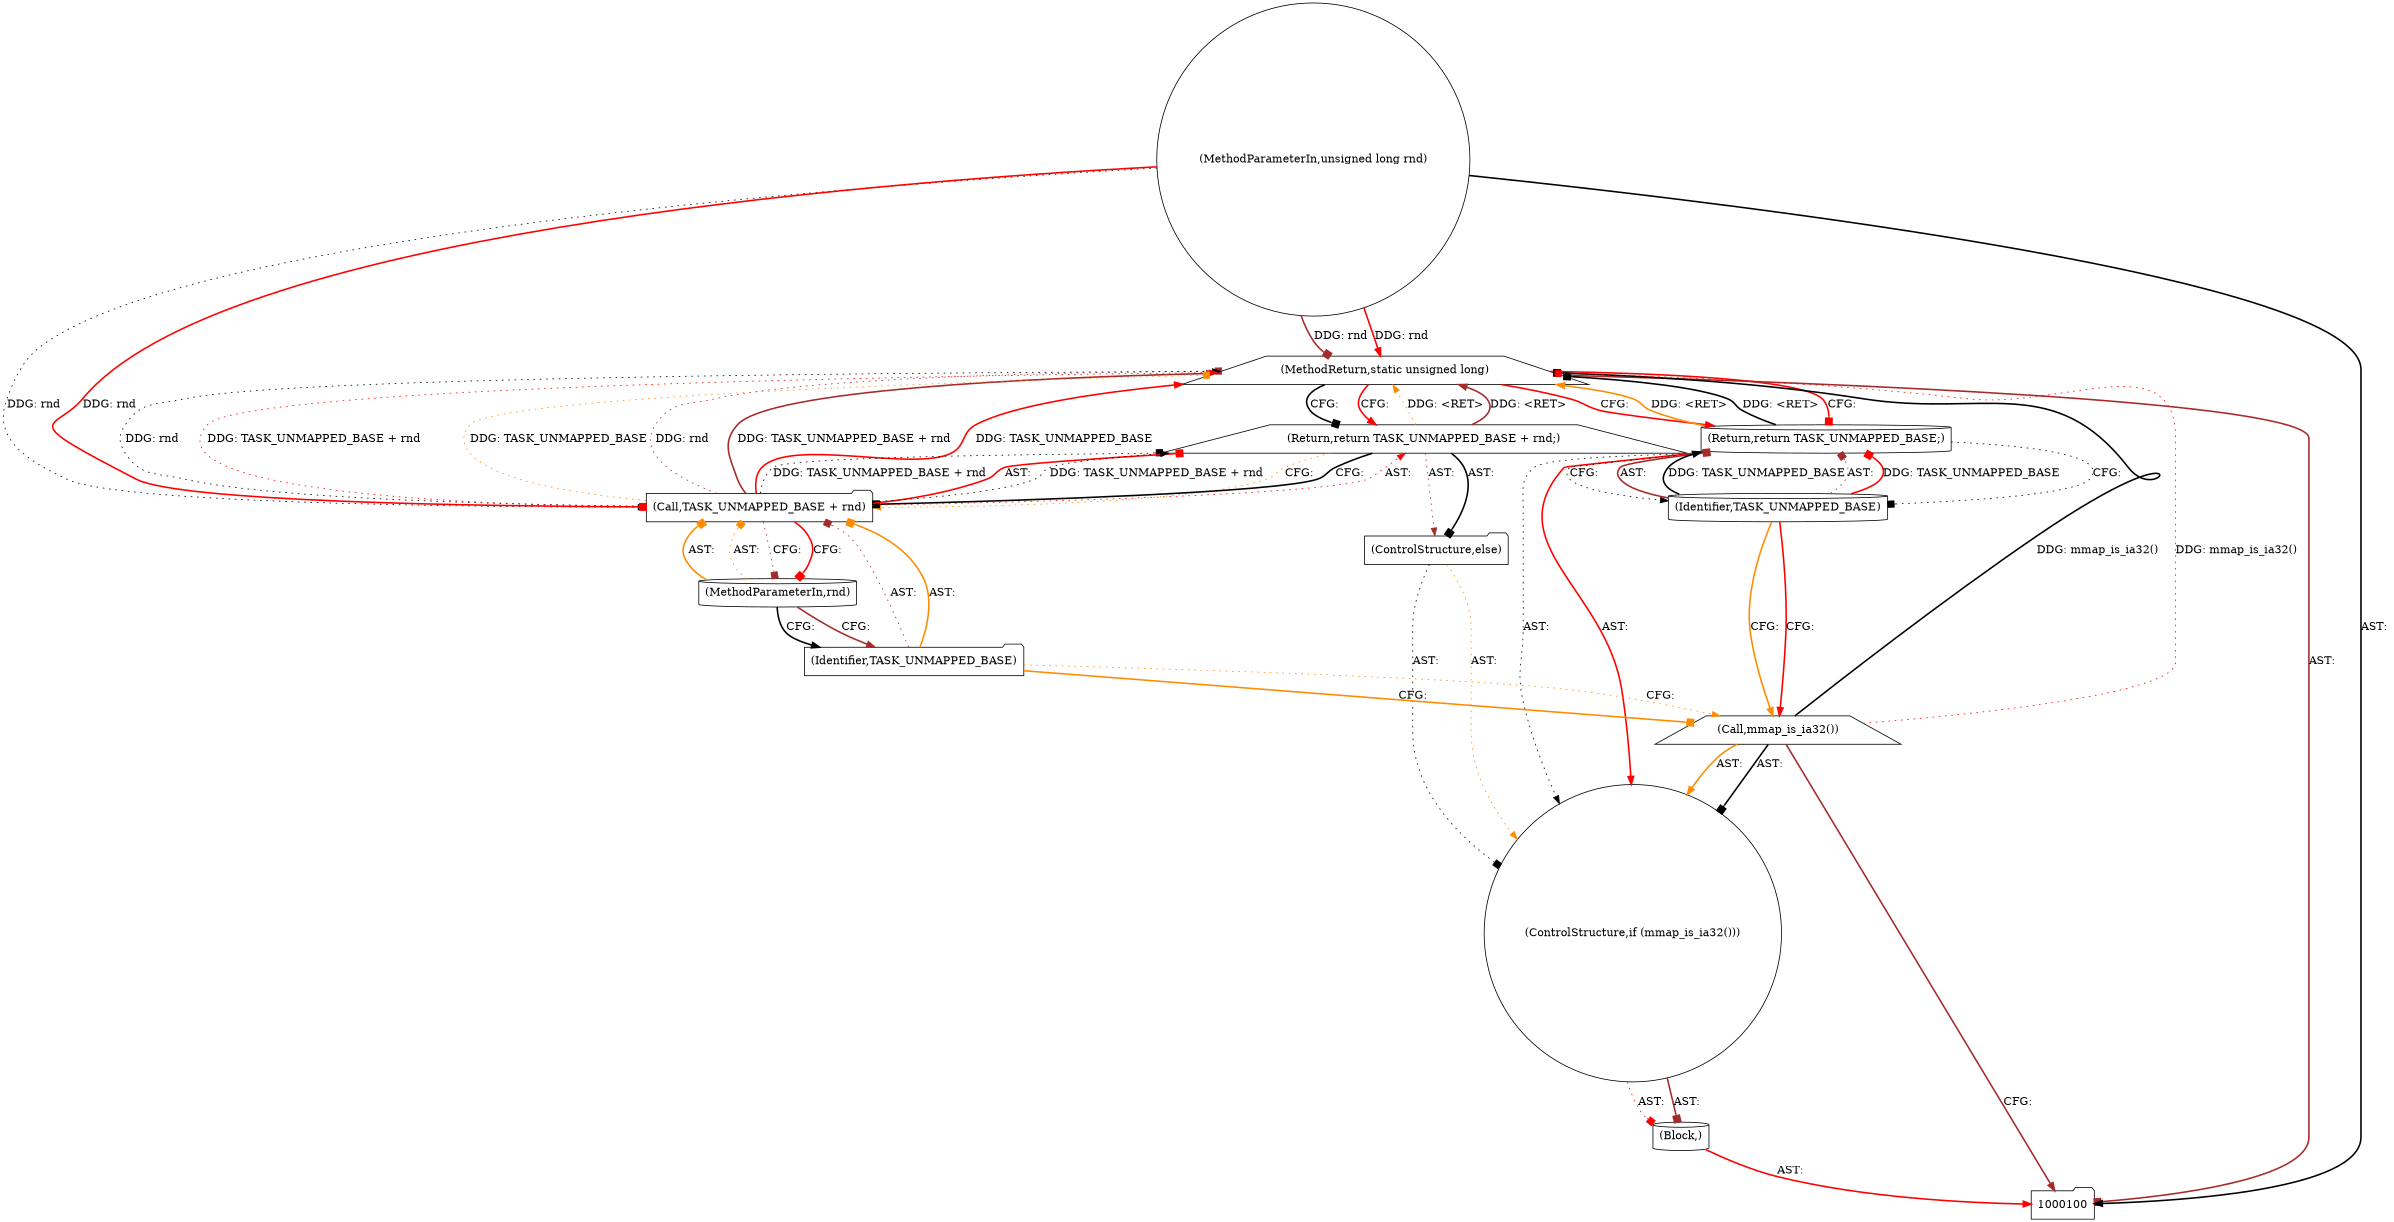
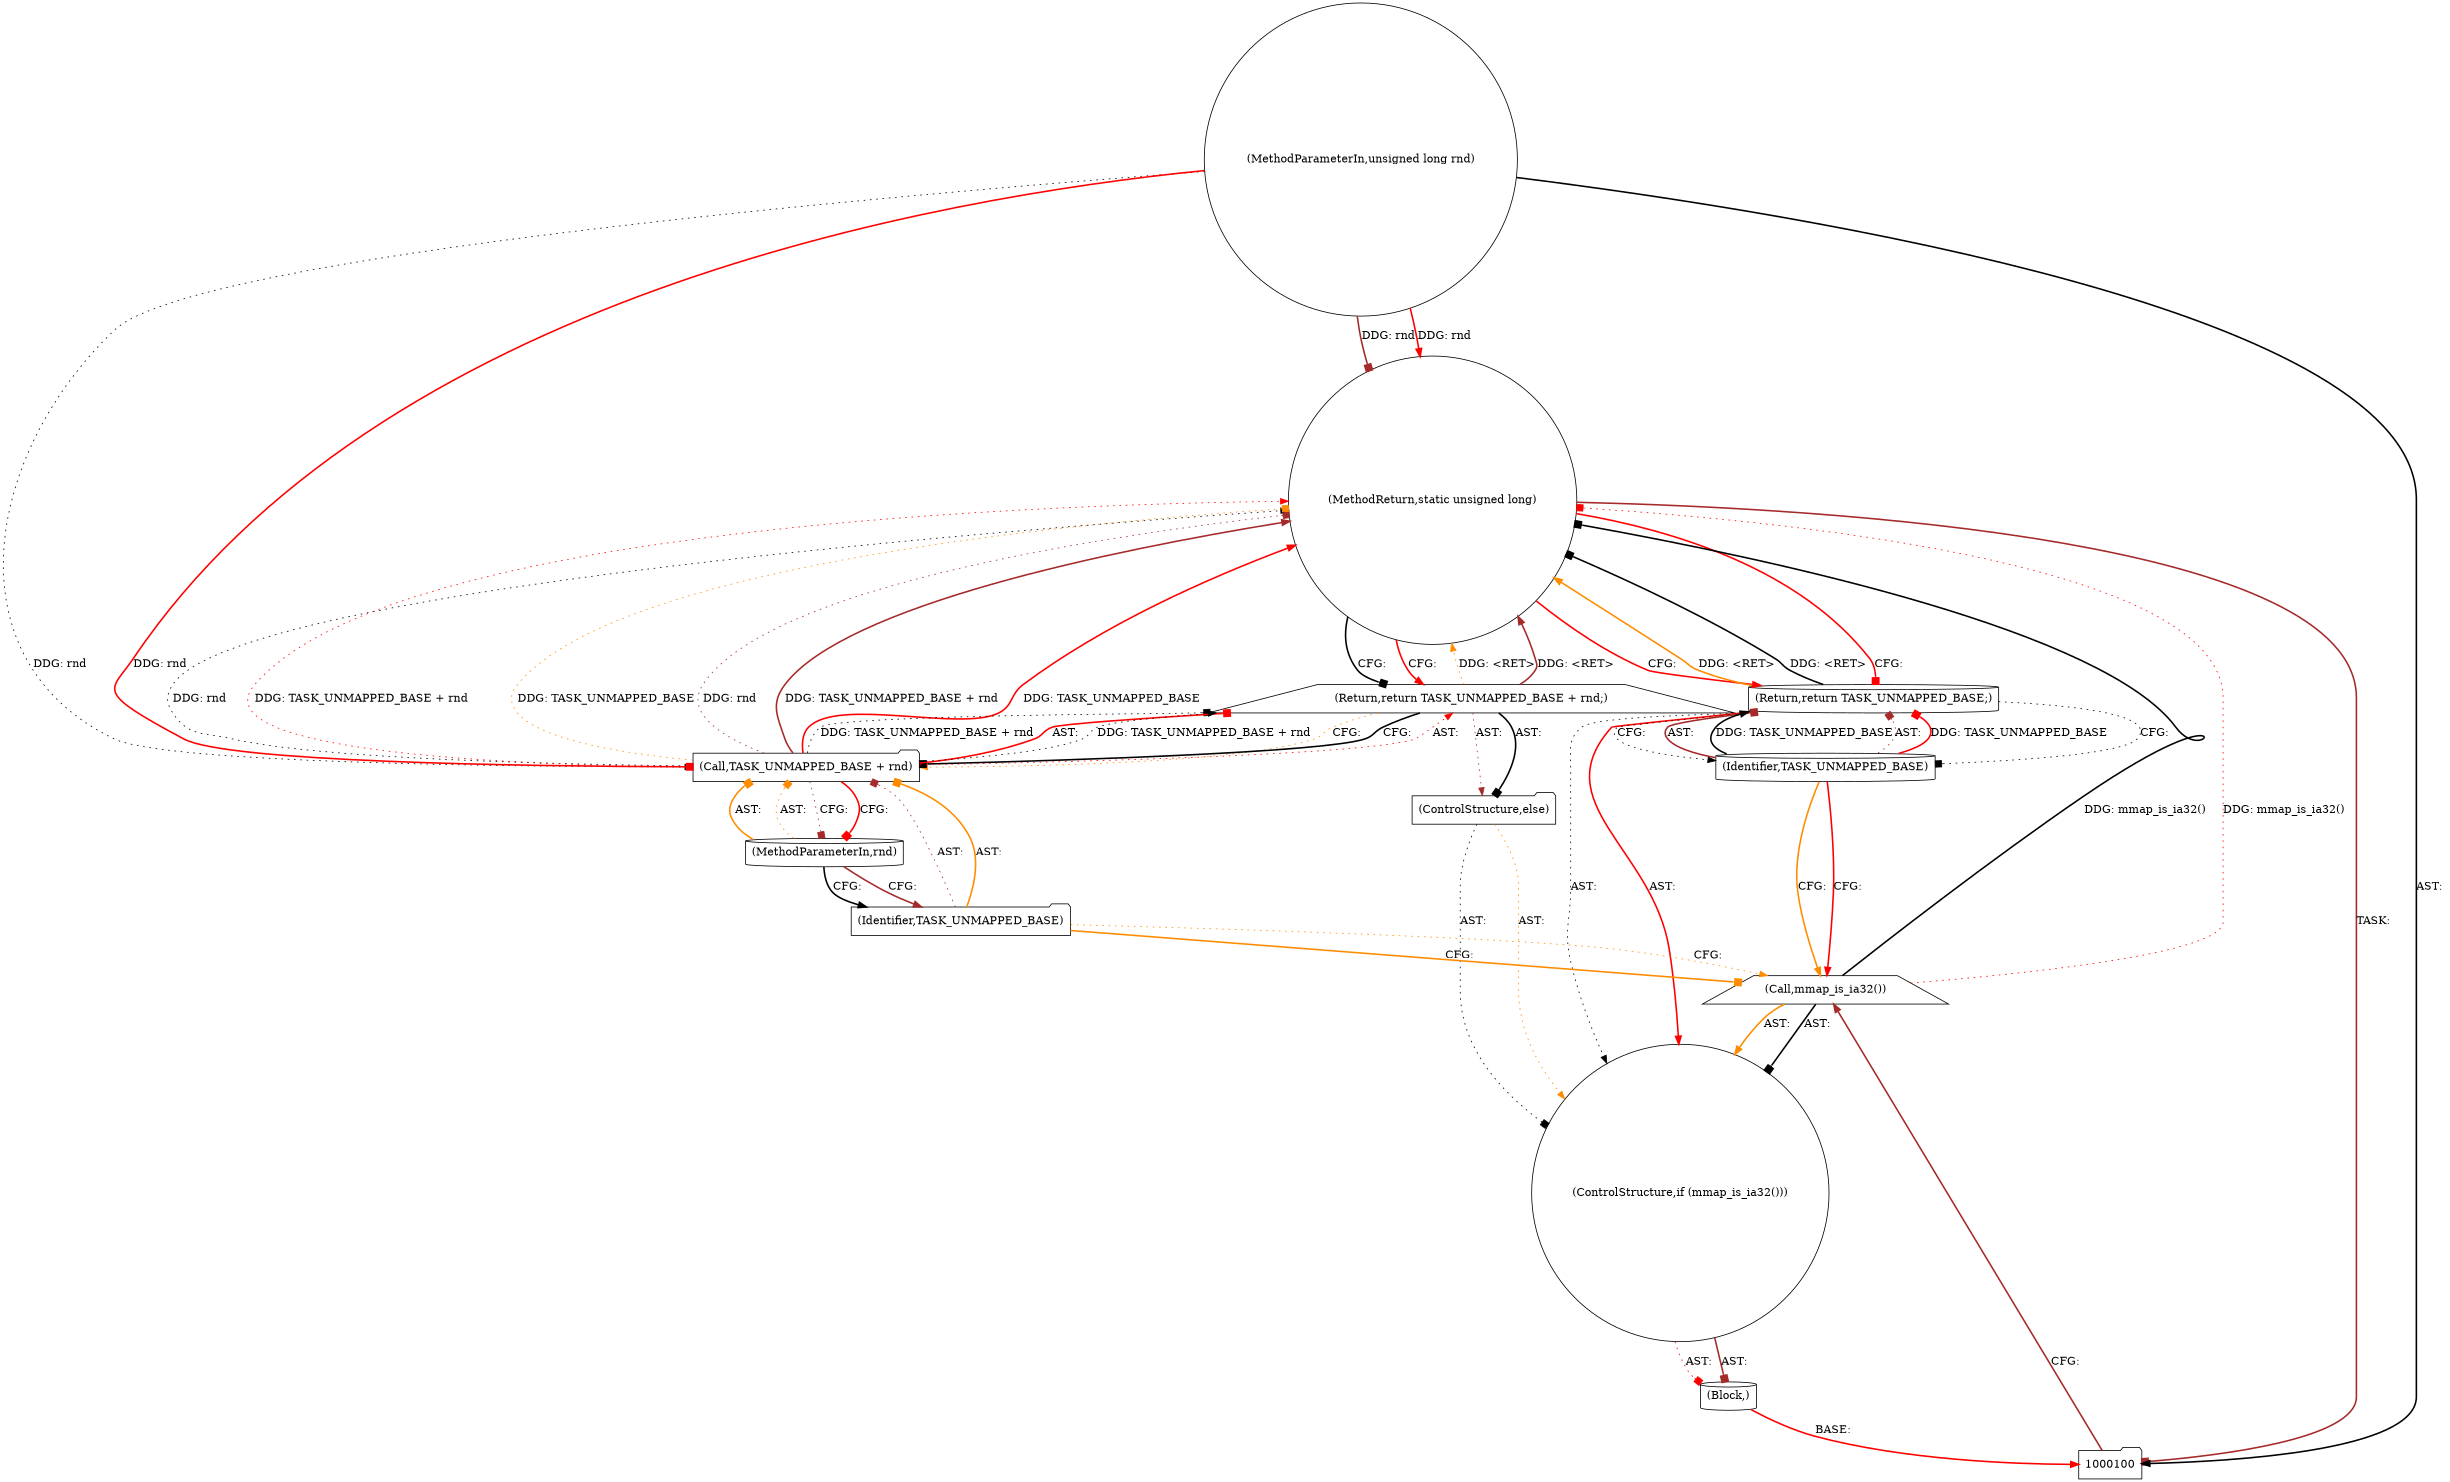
(1385, 370) -> (1433, 500)
(2324, 661) -> (2375, 921)
(1918, 964) -> (1970, 1231)
(1792, 1171) -> (1835, 1430)
